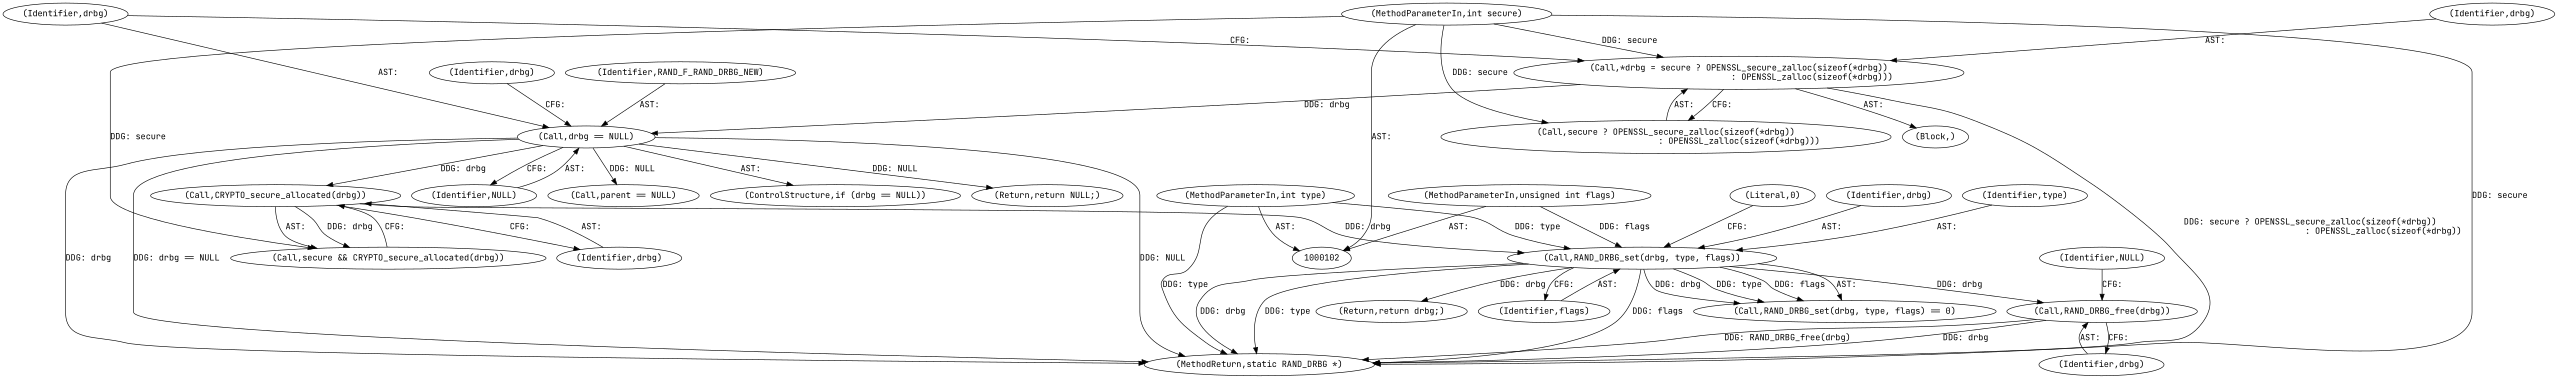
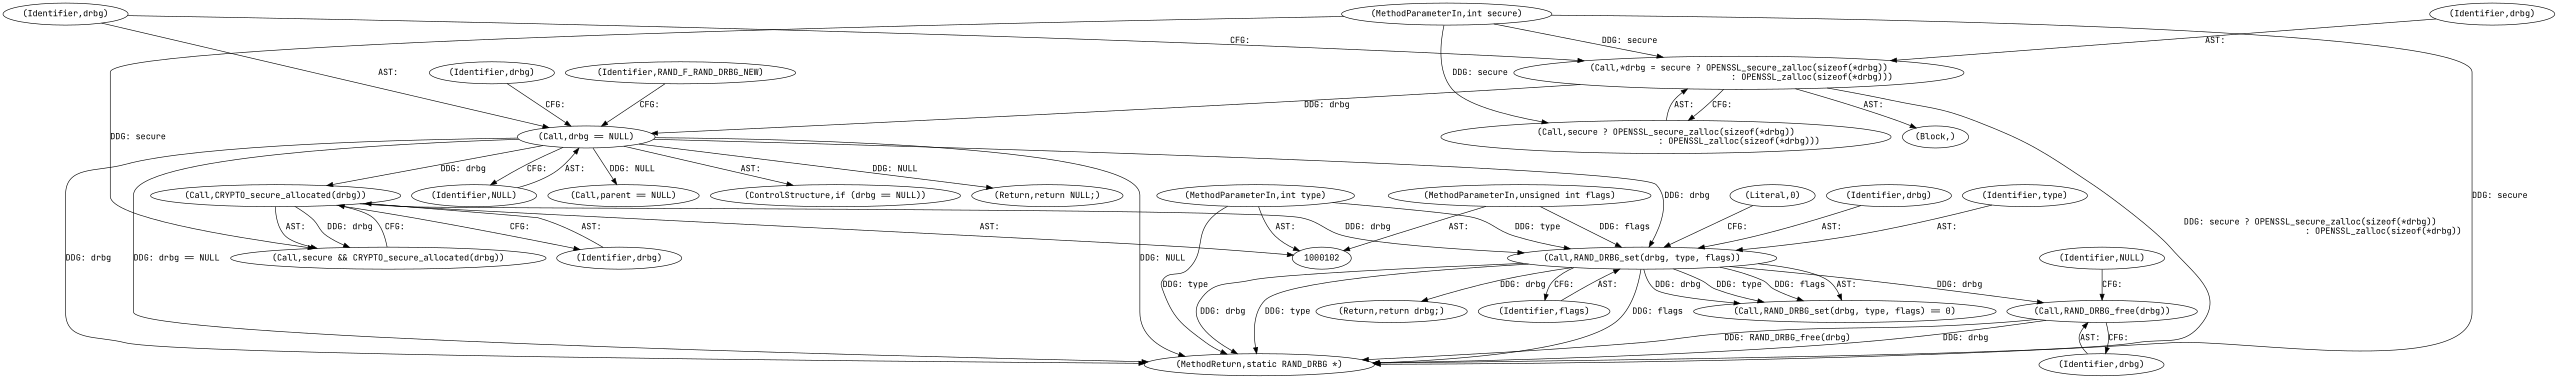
(652, 105) -> (652, 105)
(1371, 130) -> (825, 228)
none -> (1186, 156)
